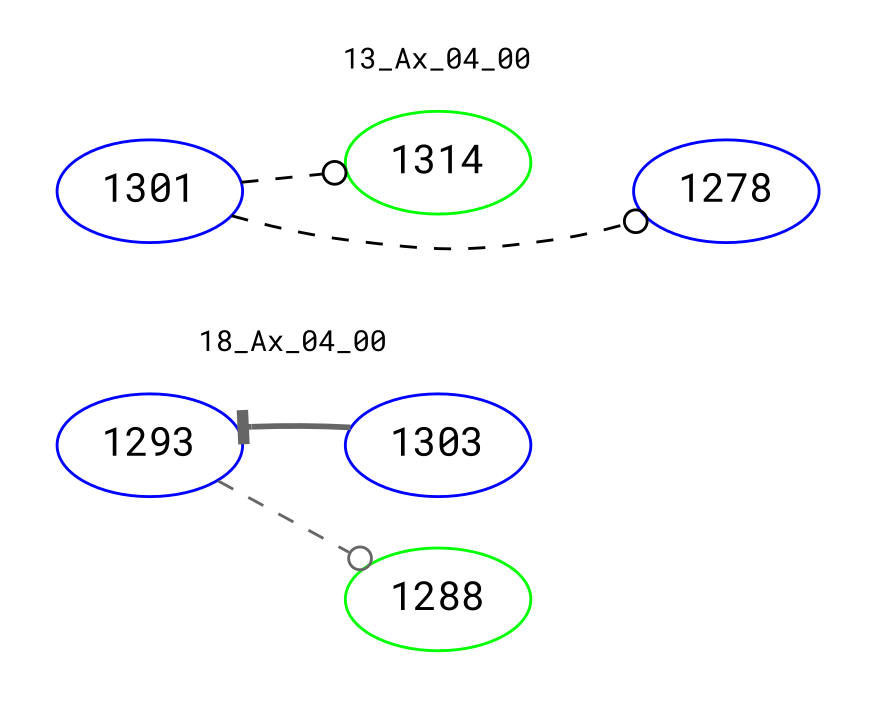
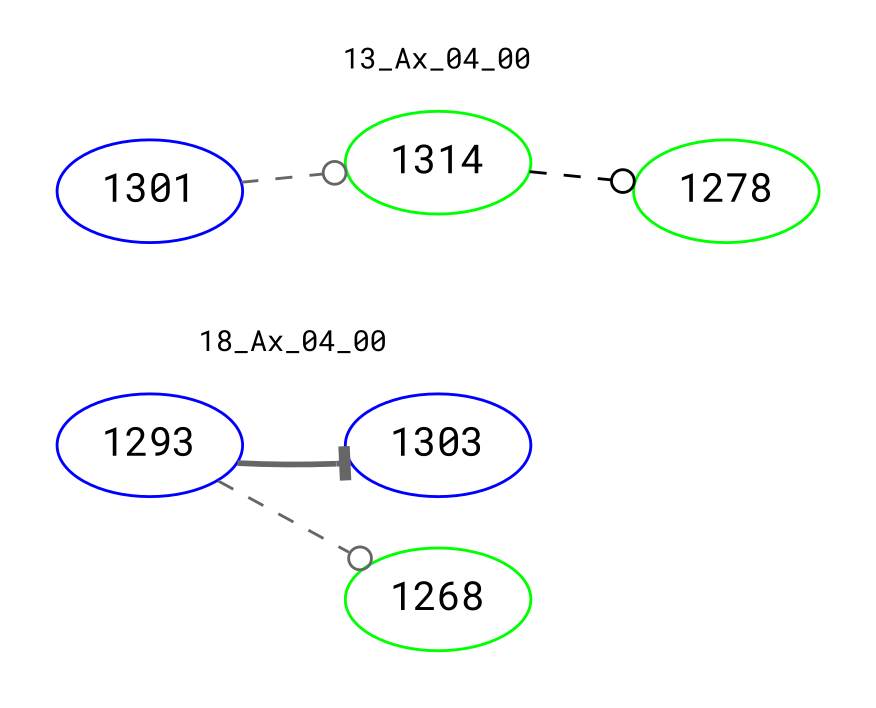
(282, 178) -> (282, 178)
(726, 191) -> (726, 191)
(428, 248) -> (570, 176)
(301, 426) -> (287, 464)
(438, 599) -> (438, 599)
